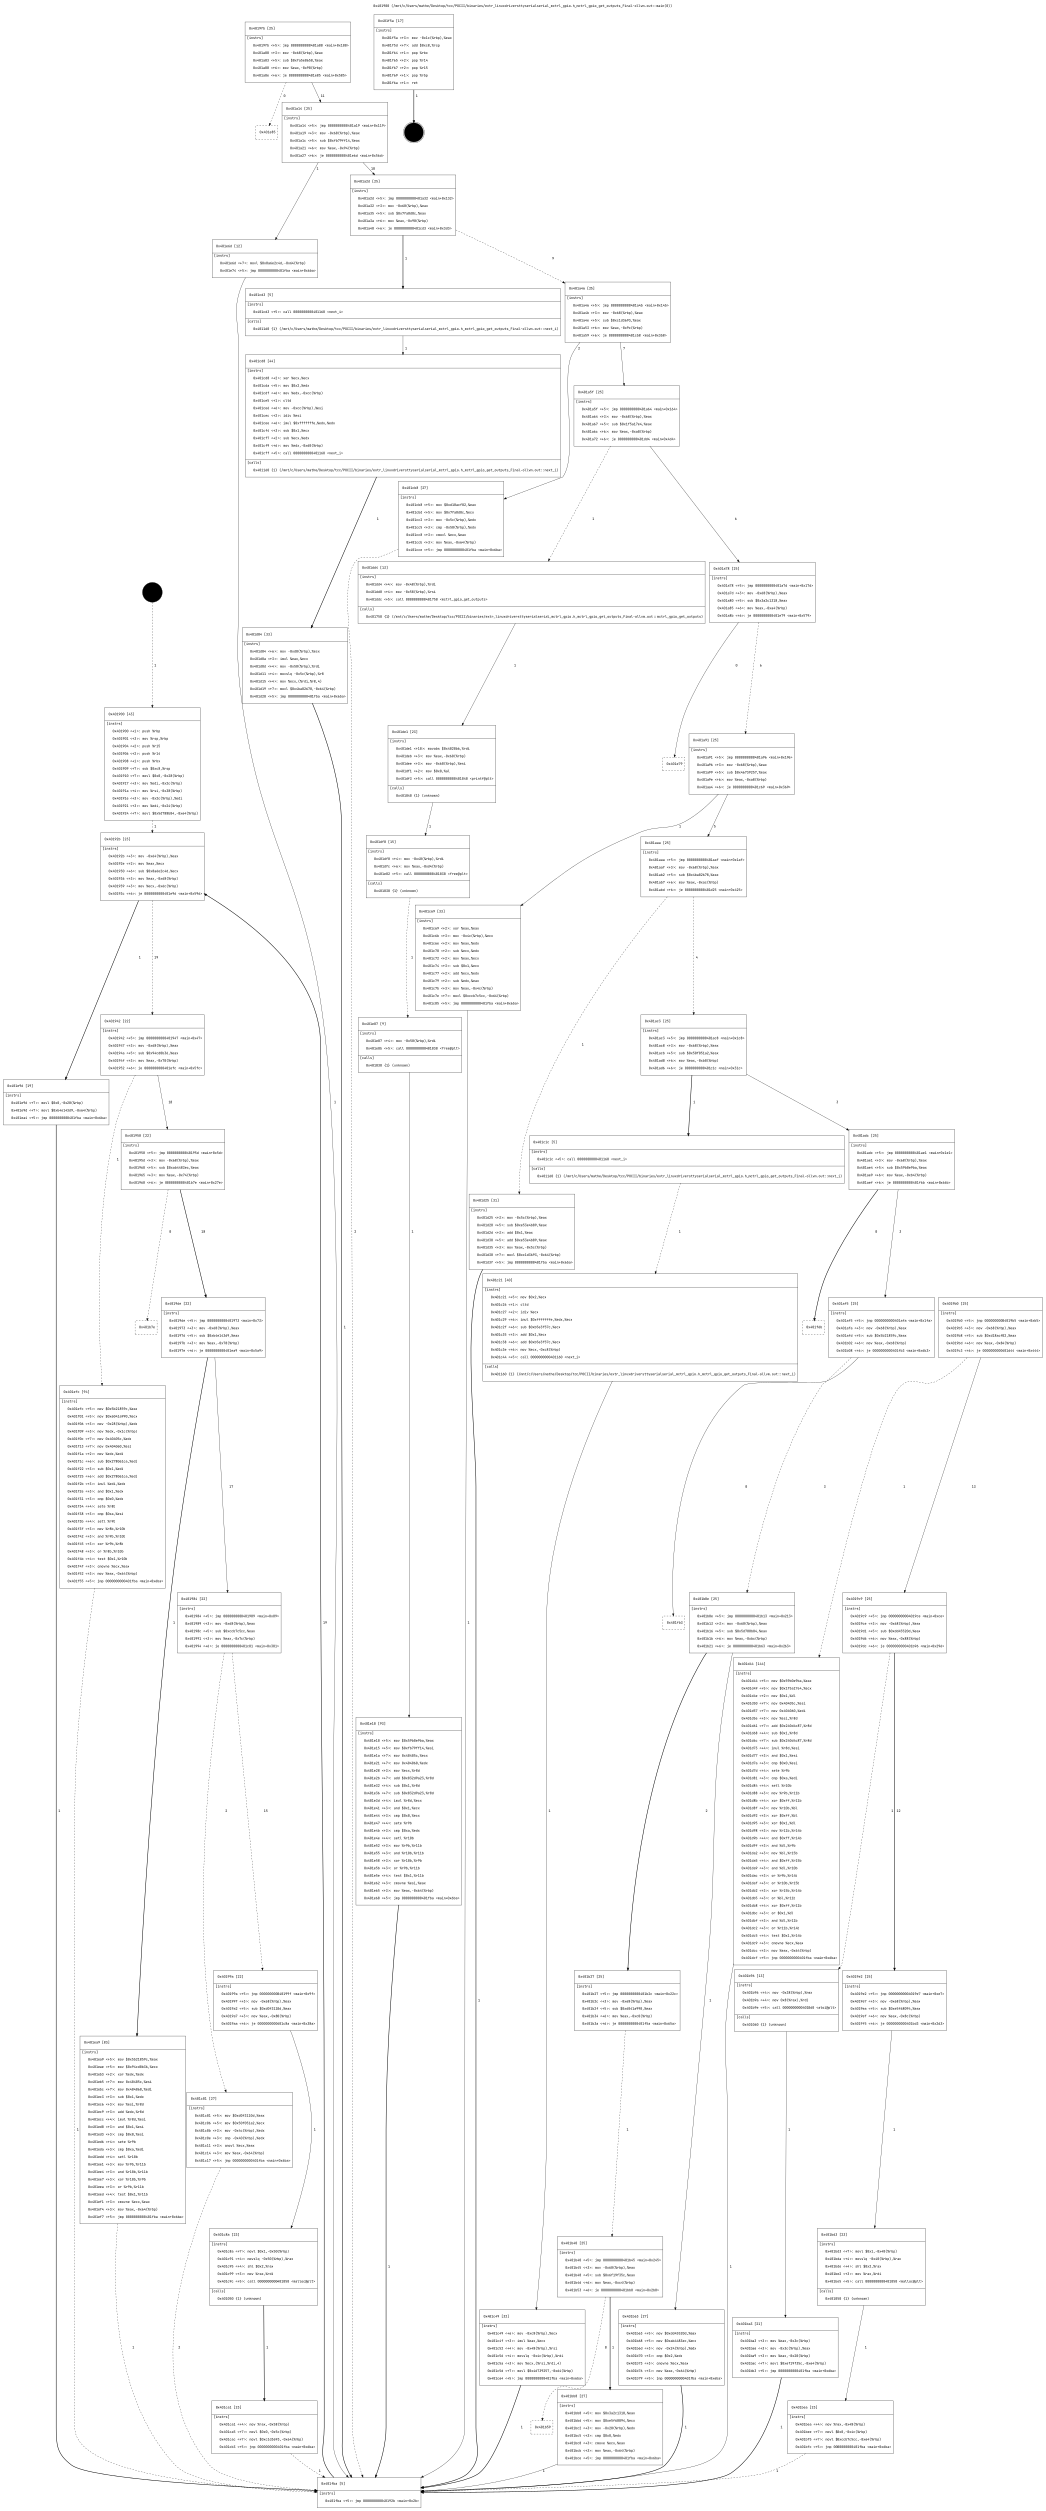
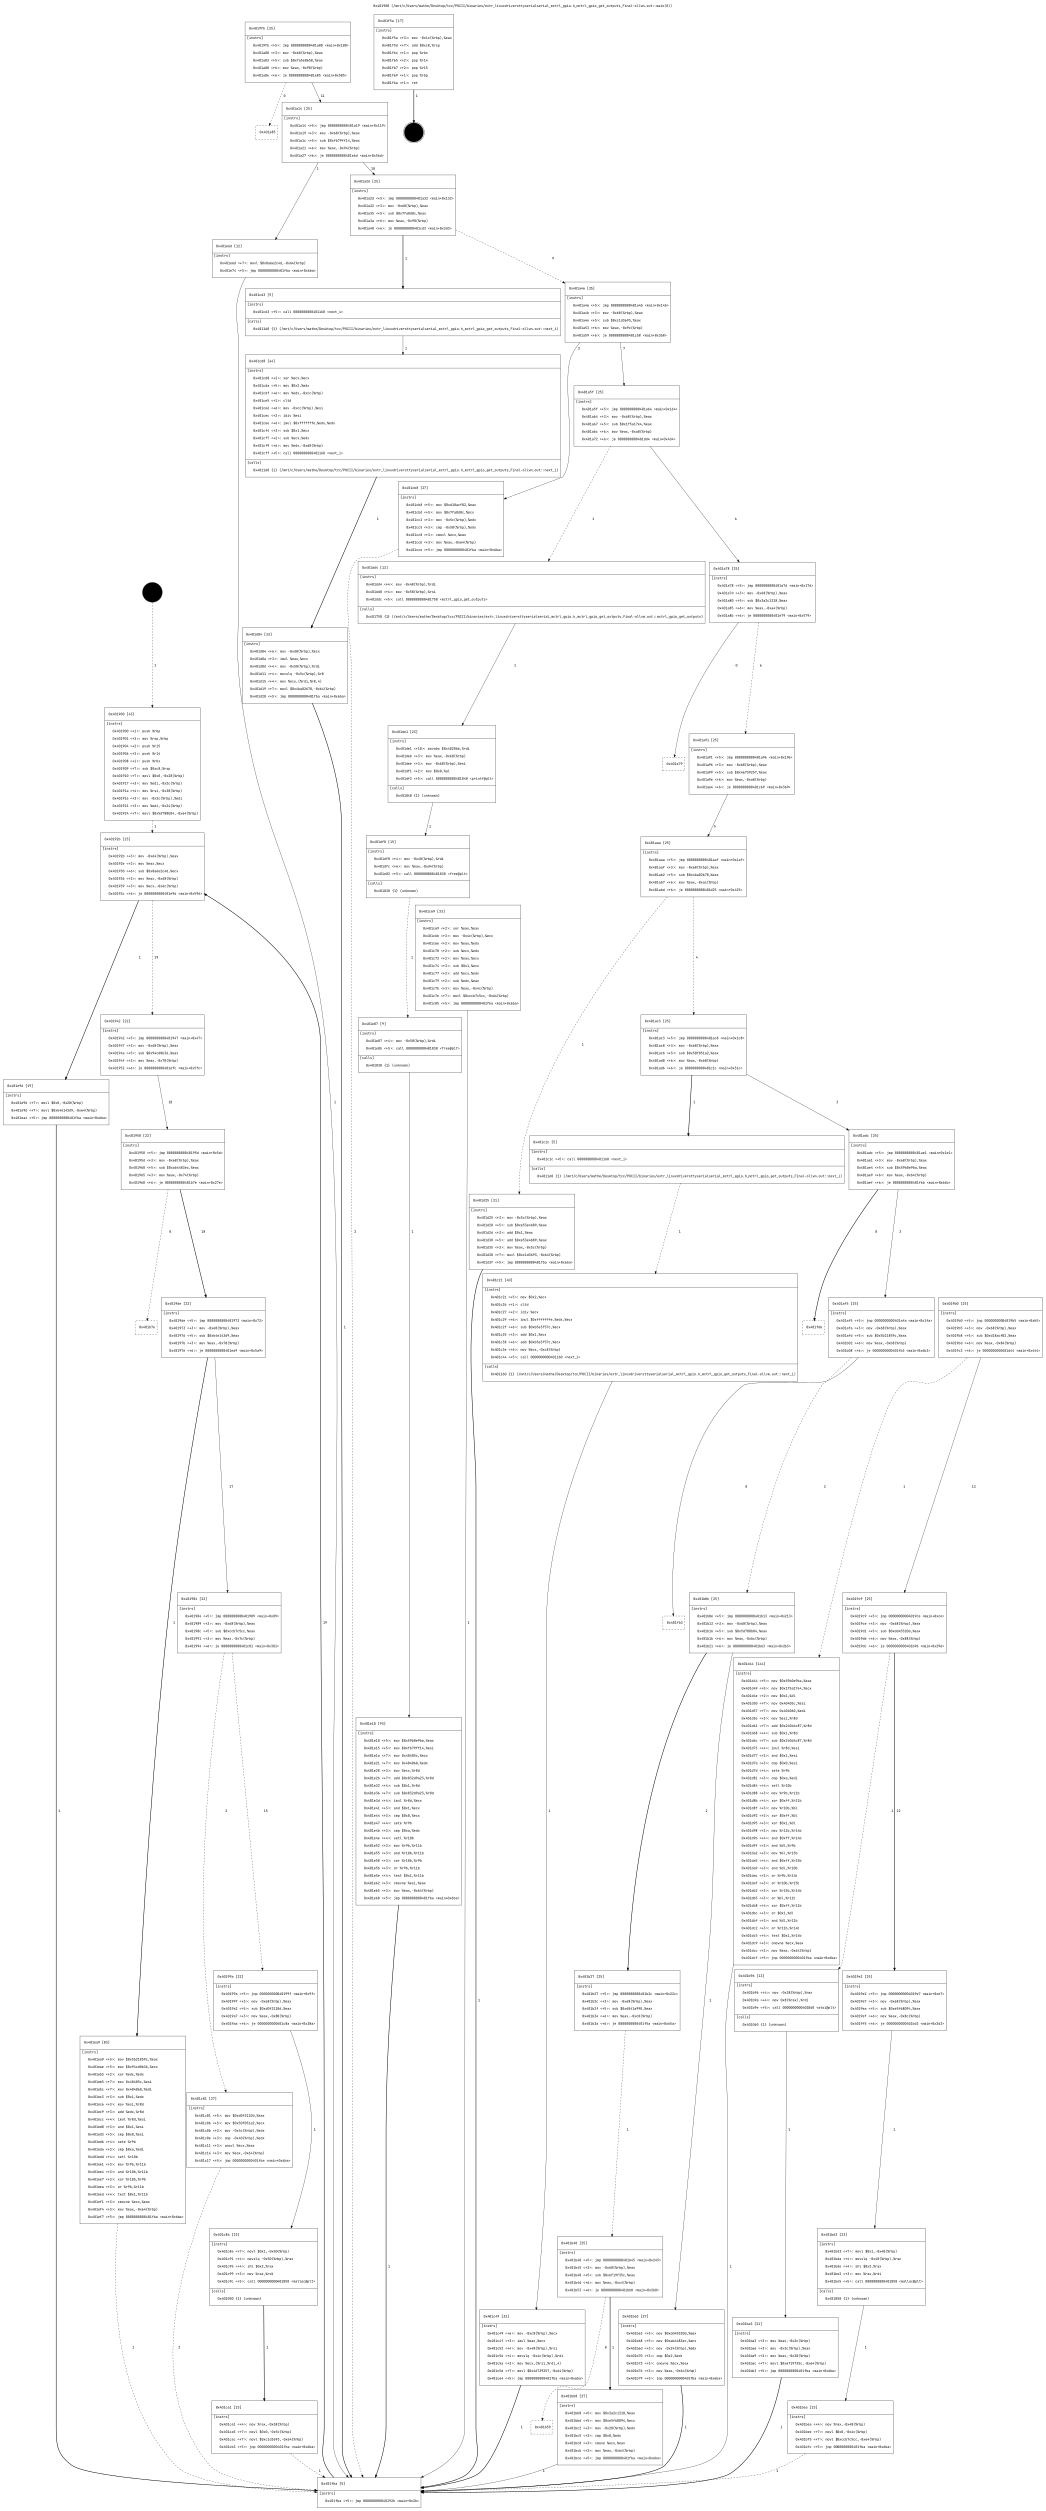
(618, 842) -> none
(112, 1487) -> none
